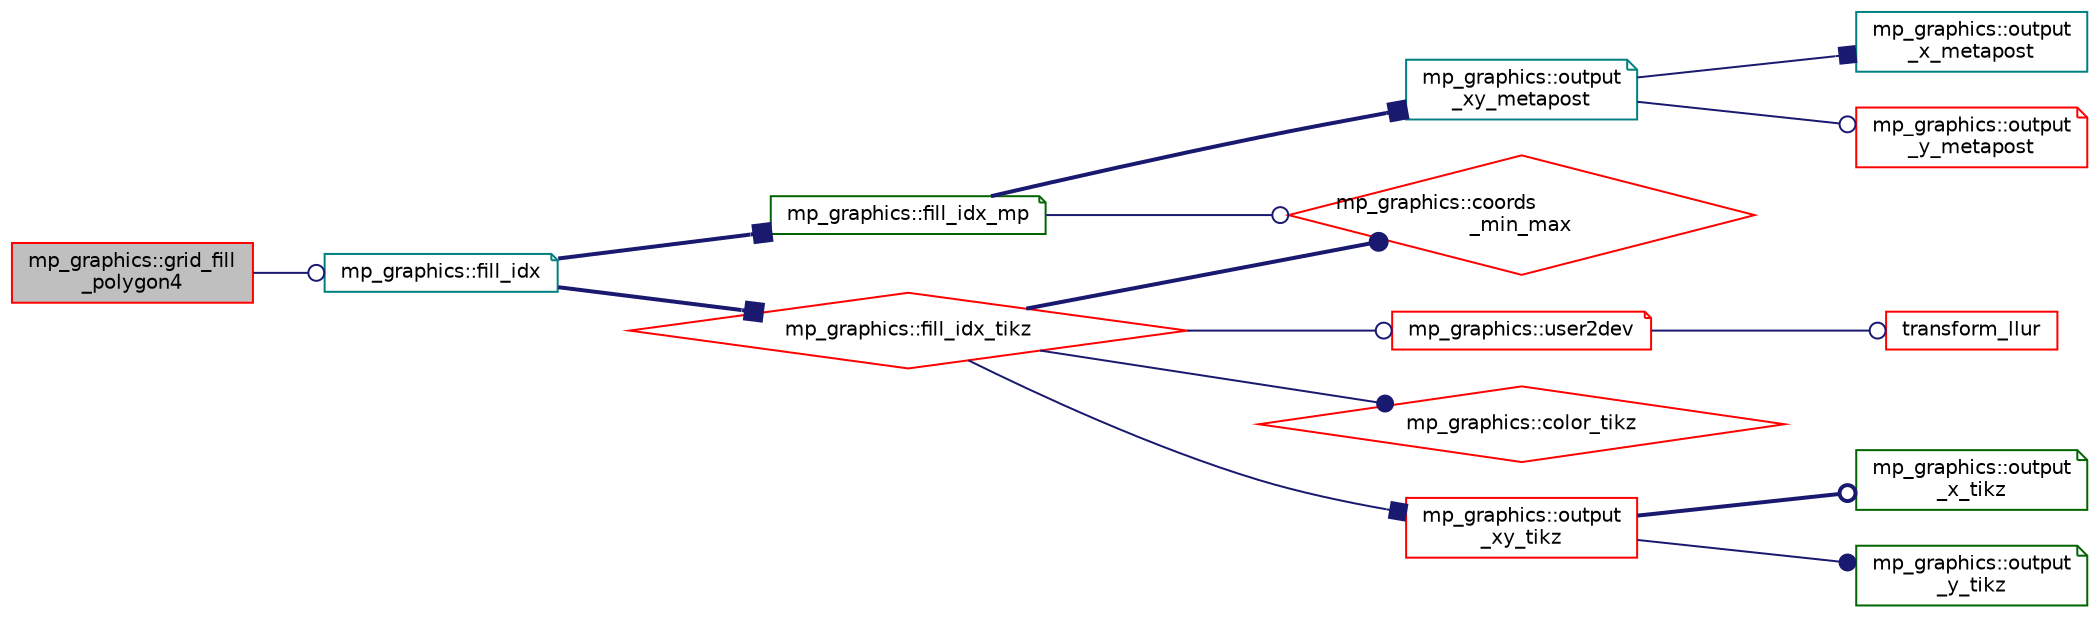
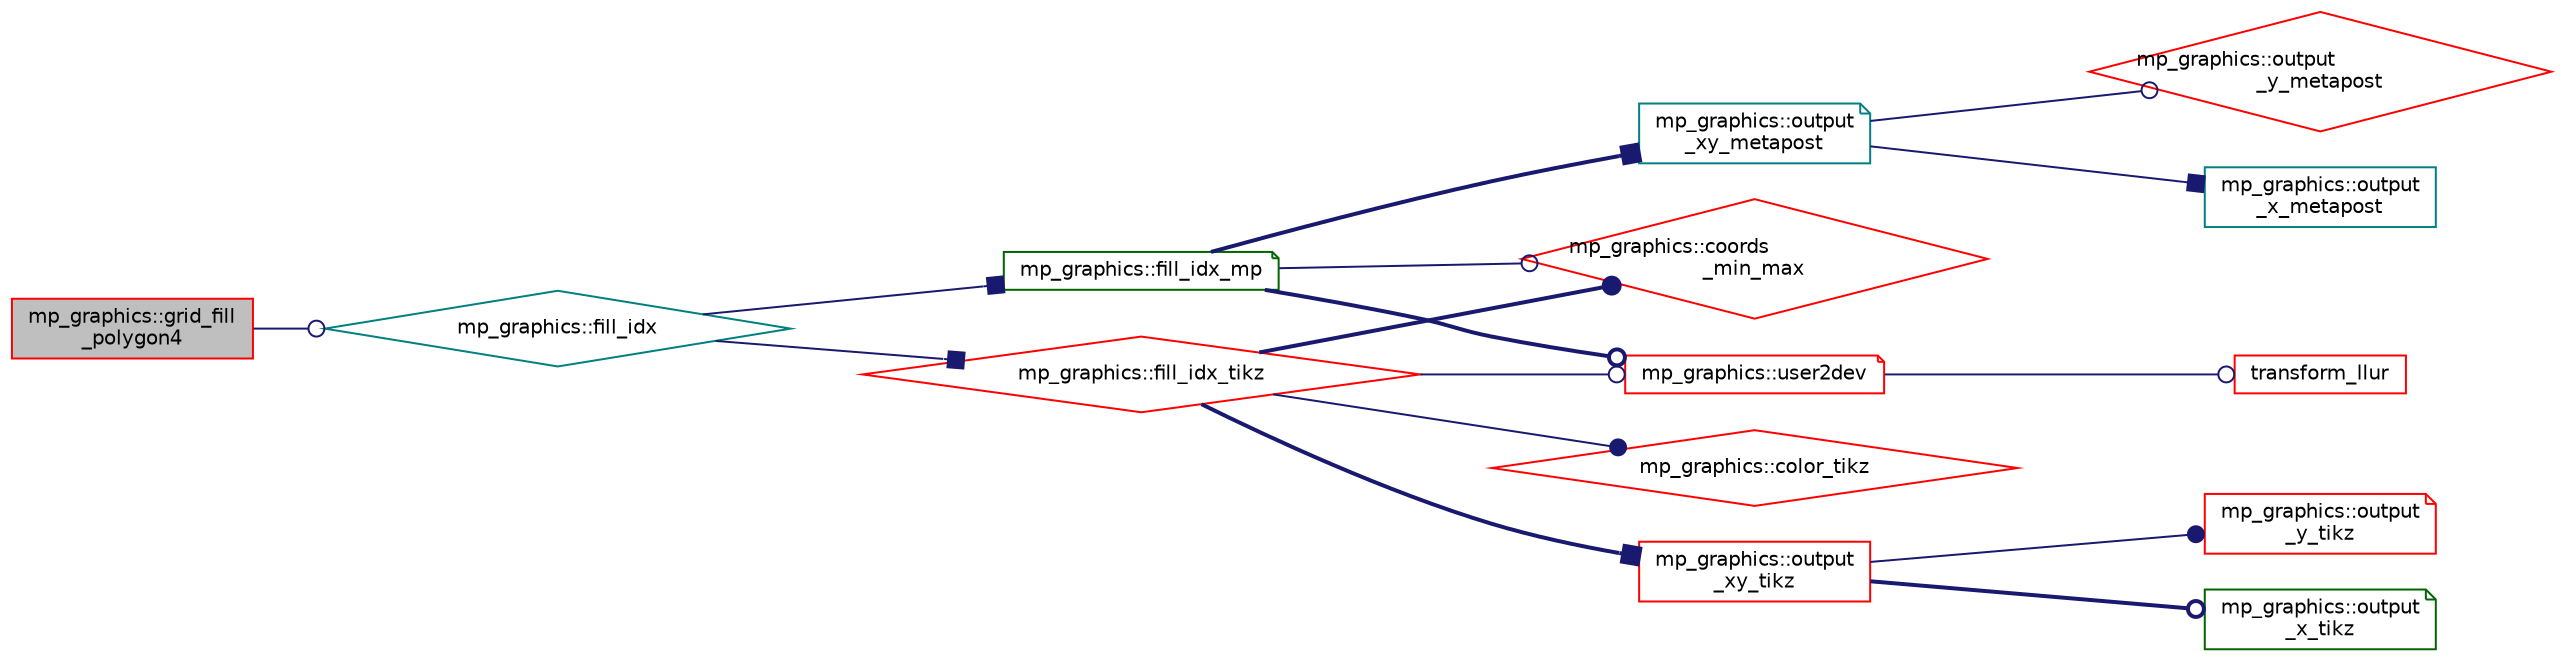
(1972, 137) -> (2320, 72)
(654, 247) -> (843, 300)
(441, 273) -> (558, 329)
(650, 299) -> (830, 350)
none -> (1462, 330)
(1172, 450) -> (1405, 494)
(1972, 576) -> (2320, 524)
